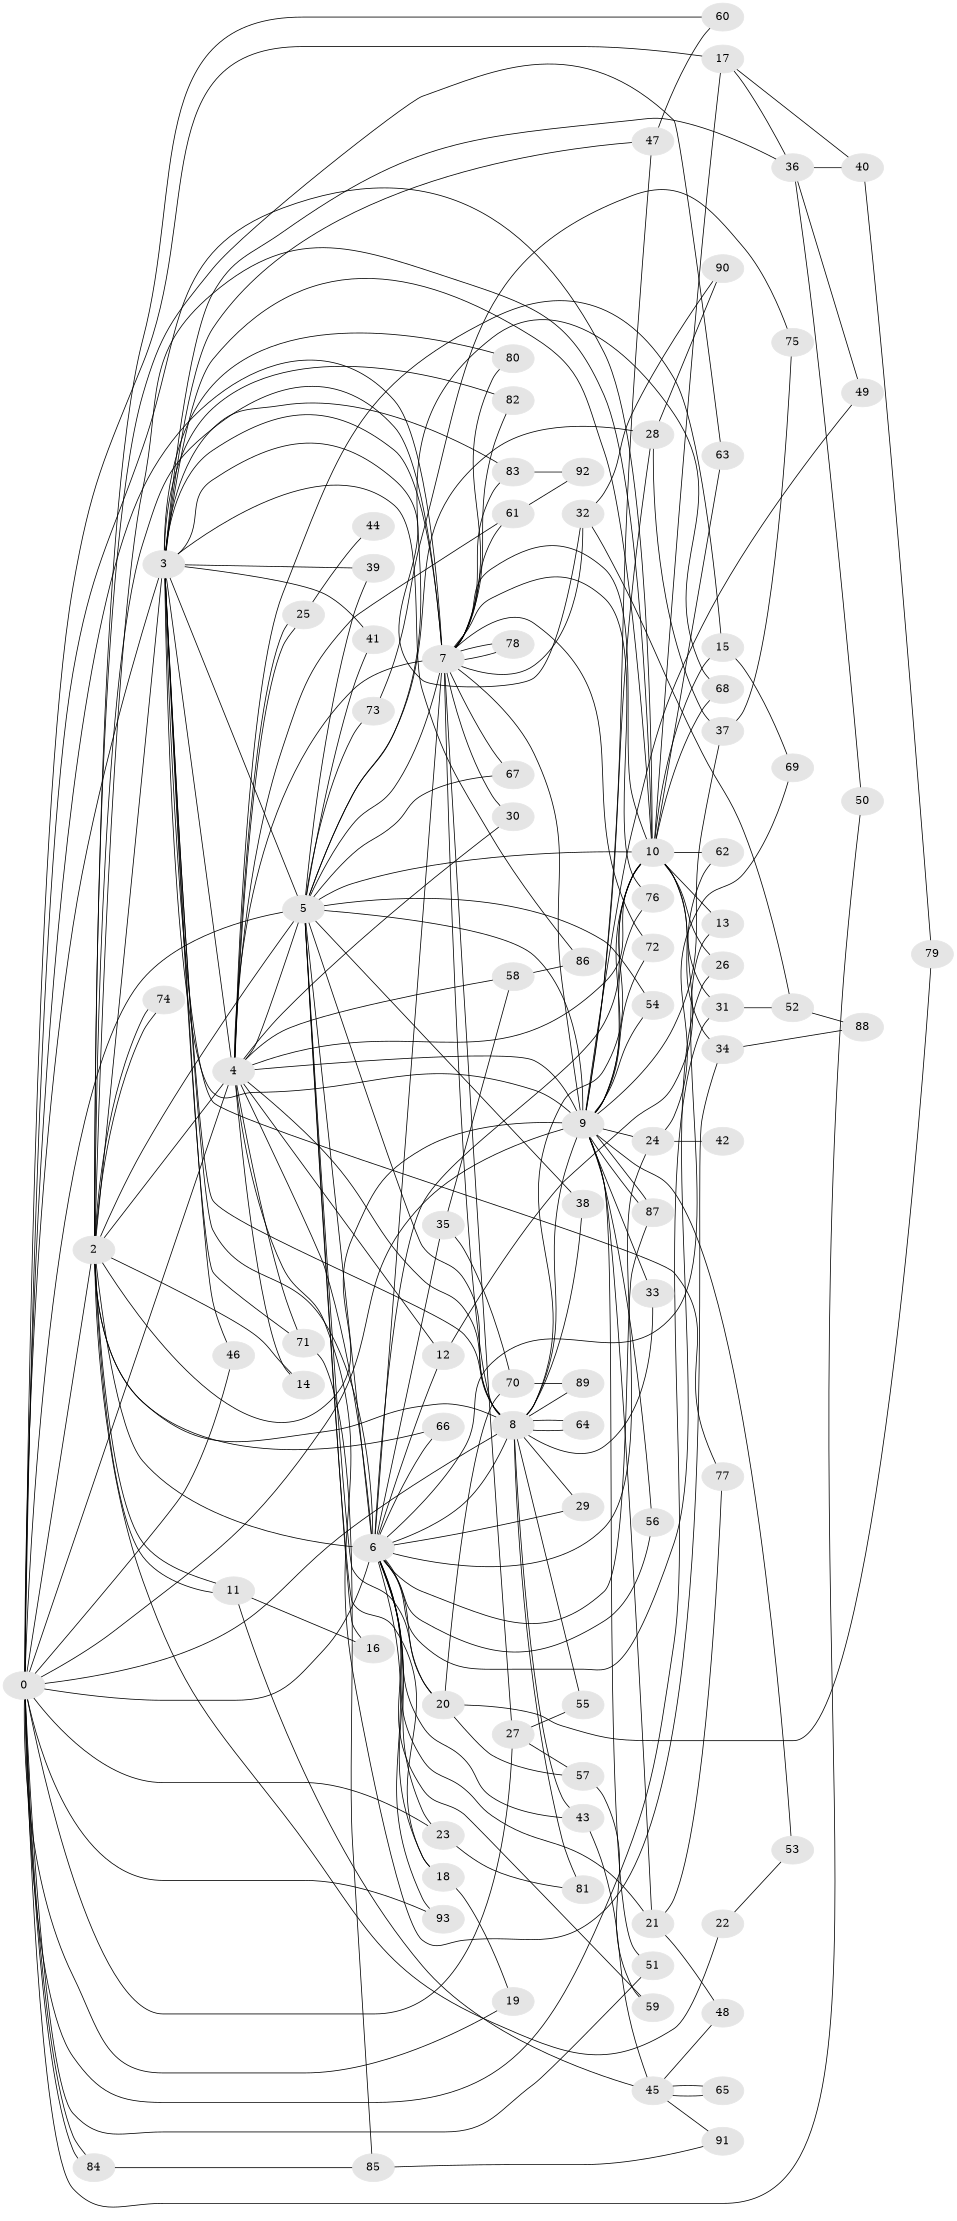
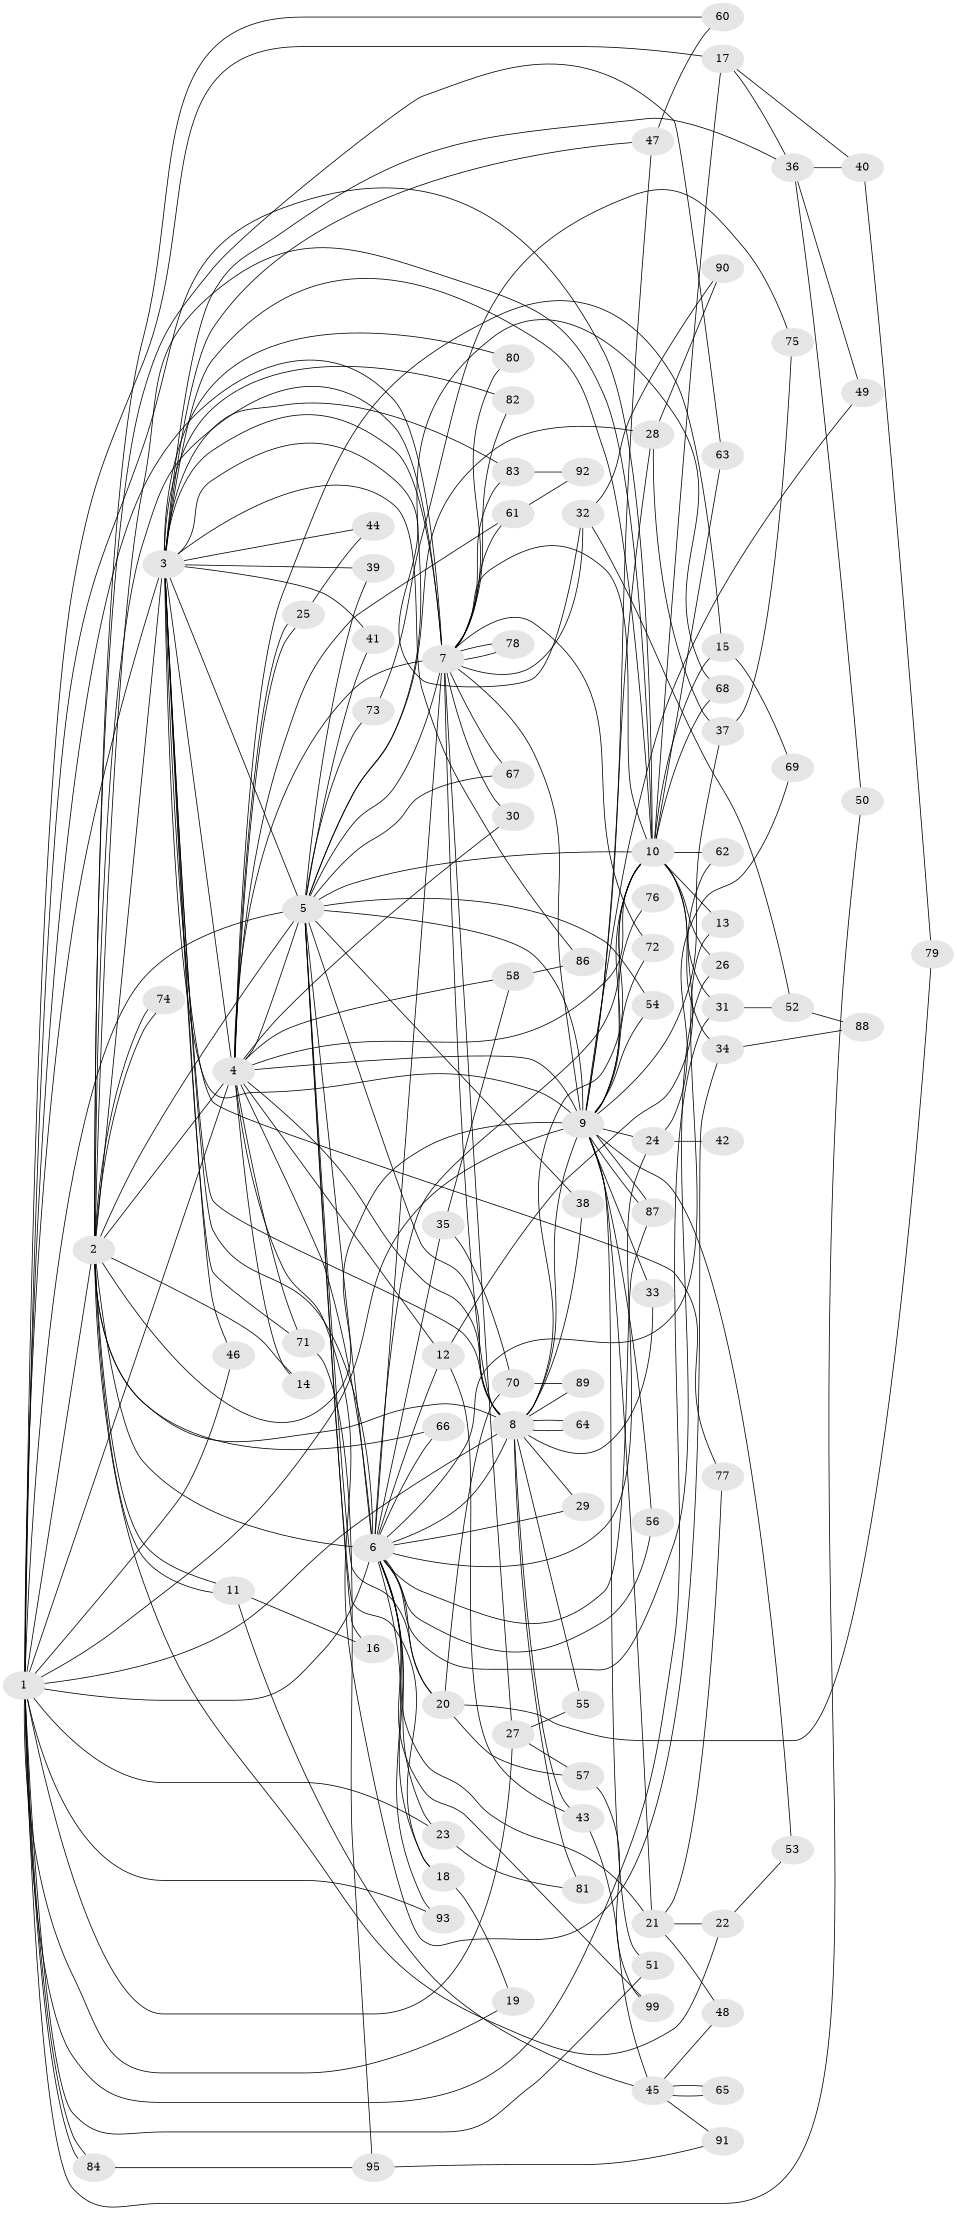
none -> (268, 545)
(615, 615) -> none
(24, 1685) -> (24, 1685)
(424, 1727) -> (471, 1596)
none -> (688, 1924)
(653, 2008) -> (653, 2008)
(373, 2168) -> (373, 2168)
